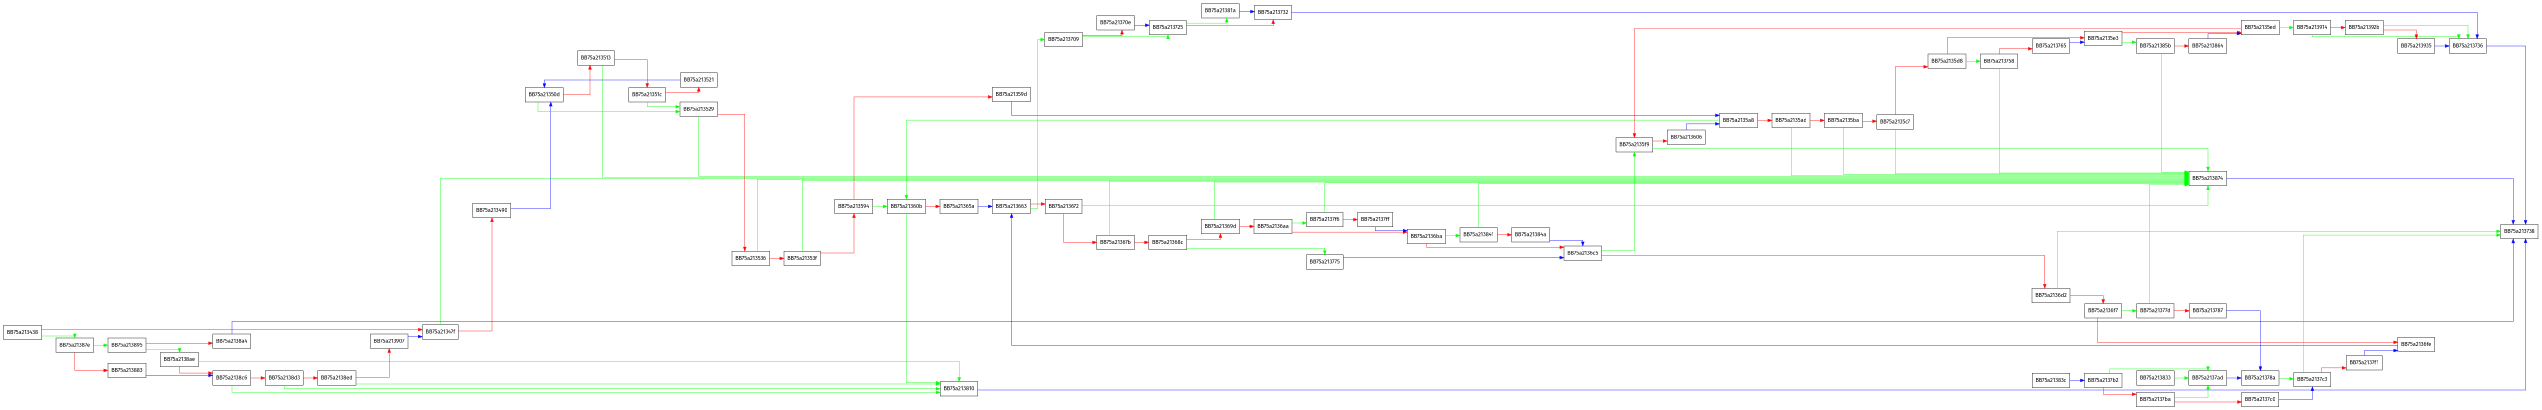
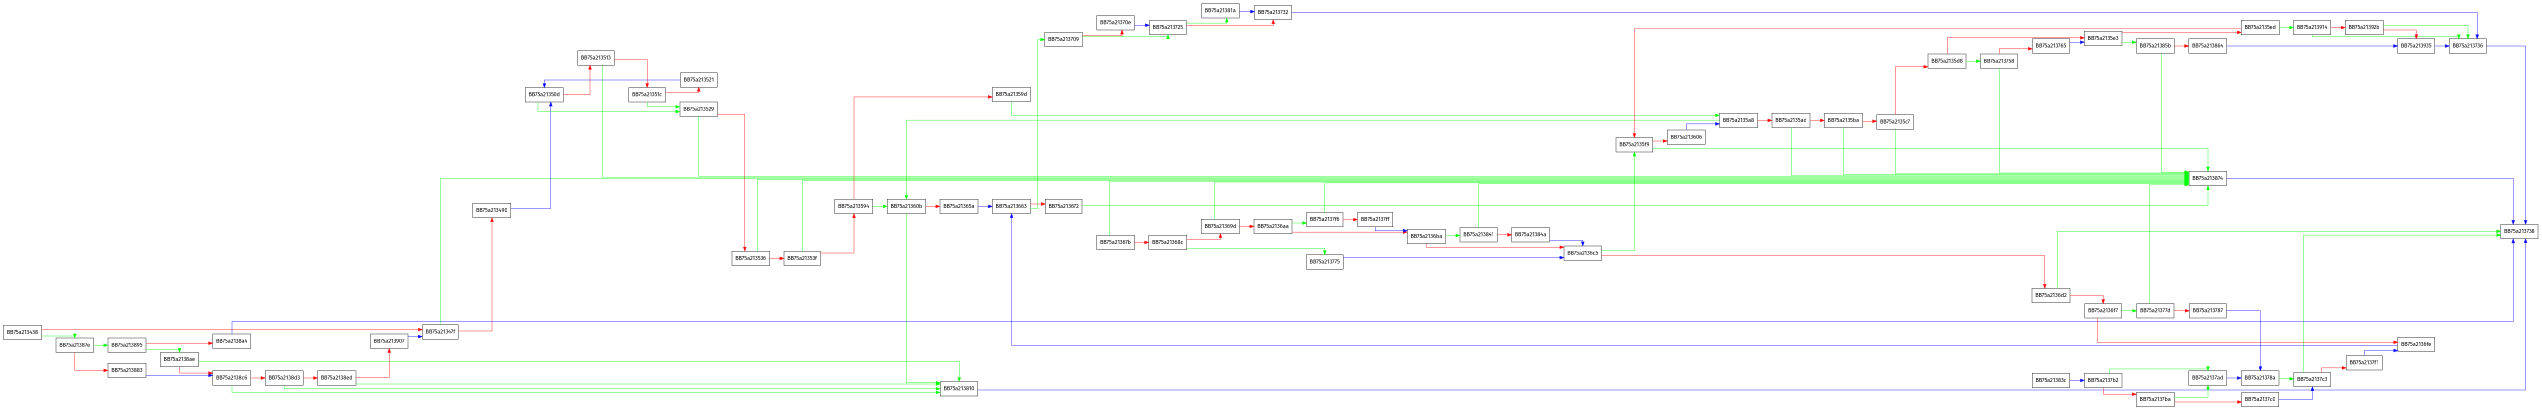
(2220, 34) -> (2310, 46)
(1357, 115) -> (1357, 115)
(1064, 242) -> none
(2155, 378) -> none
